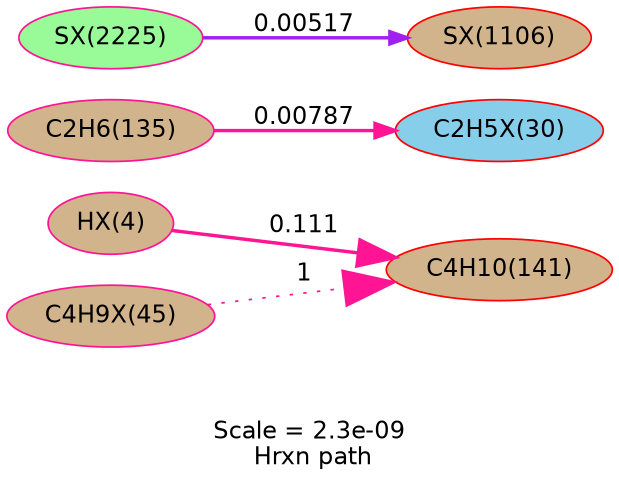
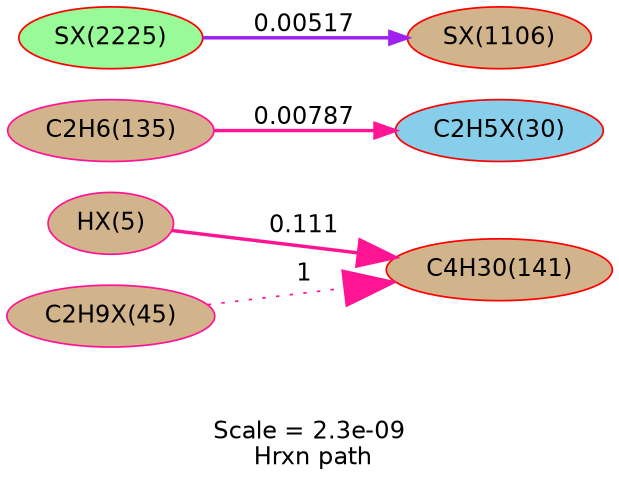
(111, 38) -> (111, 38)
(111, 223) -> (111, 223)
(499, 270) -> (499, 270)
(111, 316) -> (111, 316)
